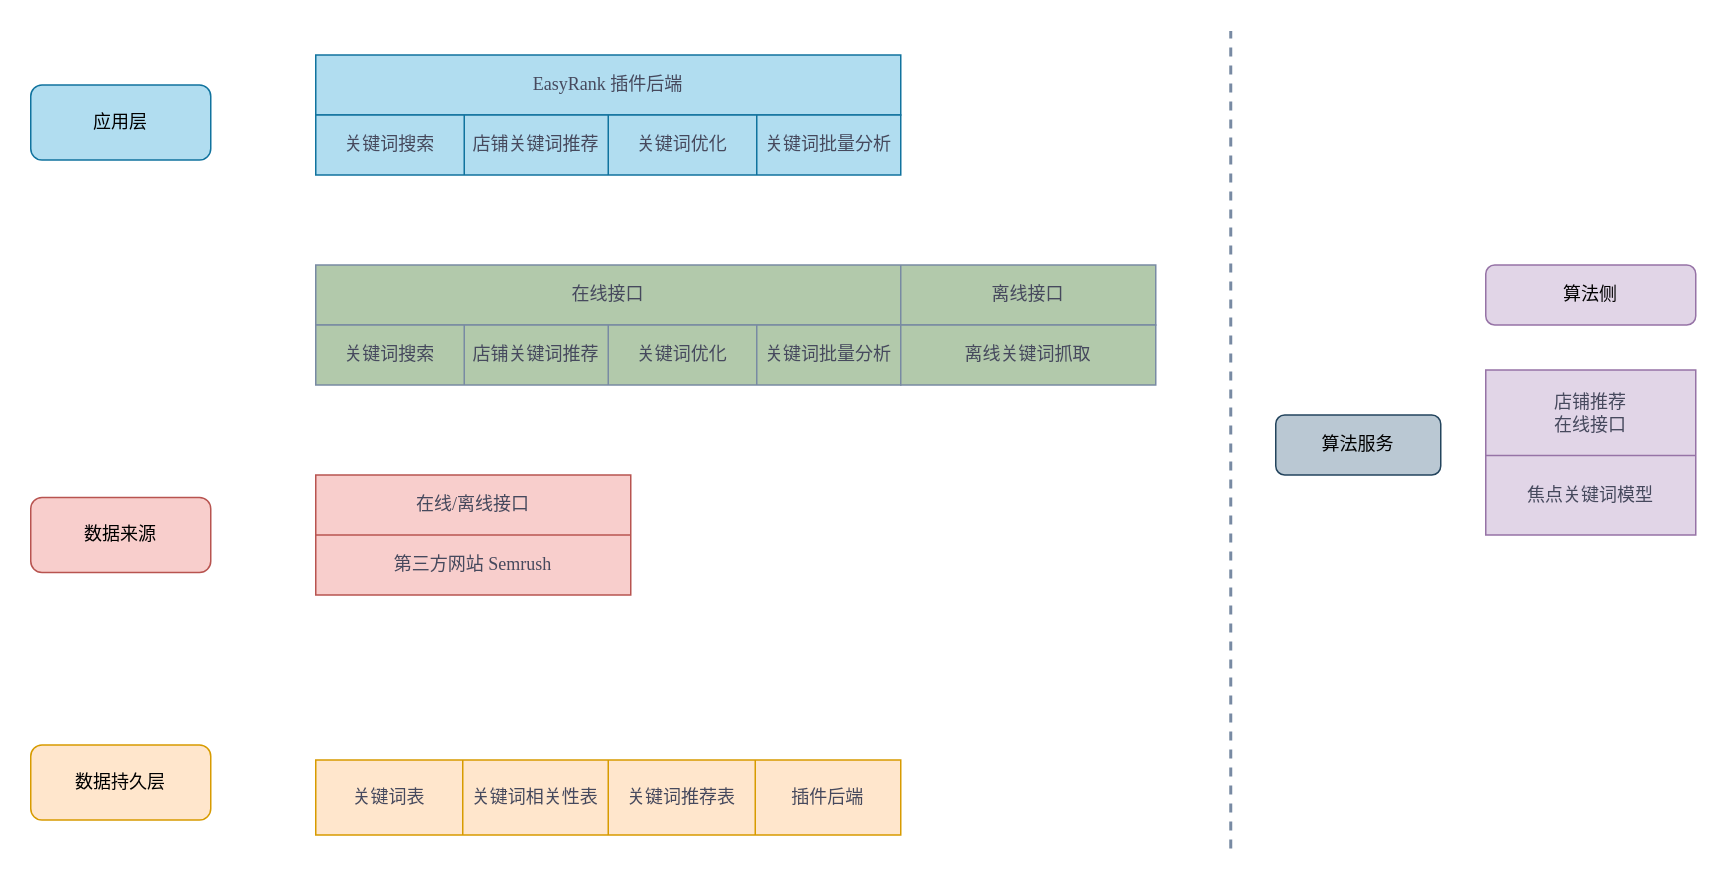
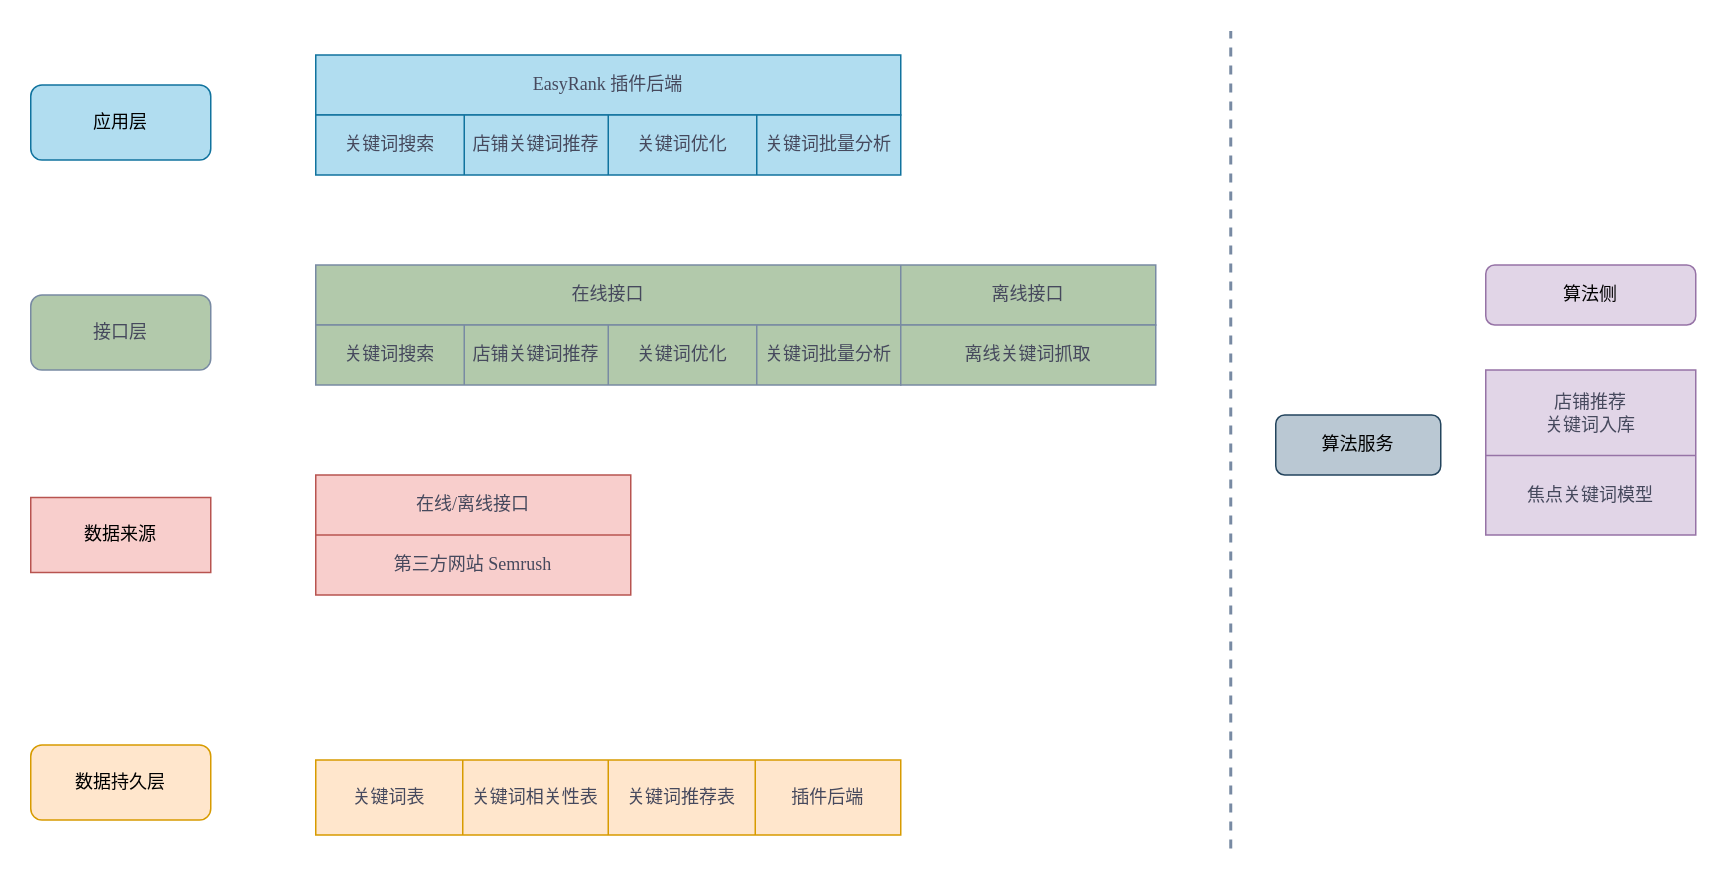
none -> (121, 332)
(1591, 413) -> (1591, 413)
(121, 535) -> (121, 535)
